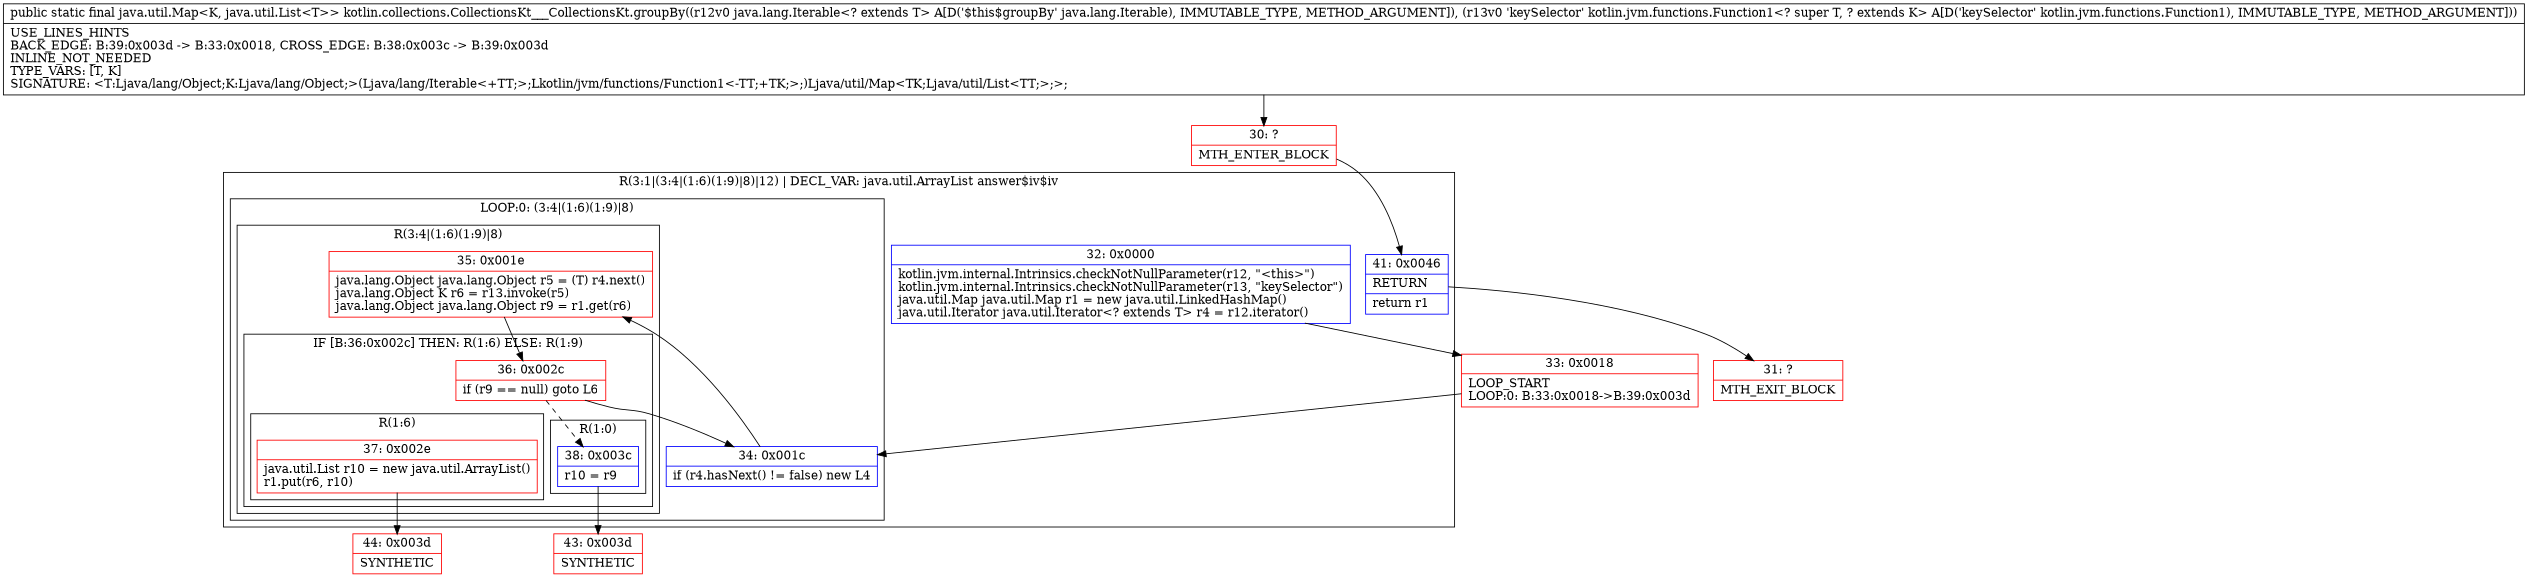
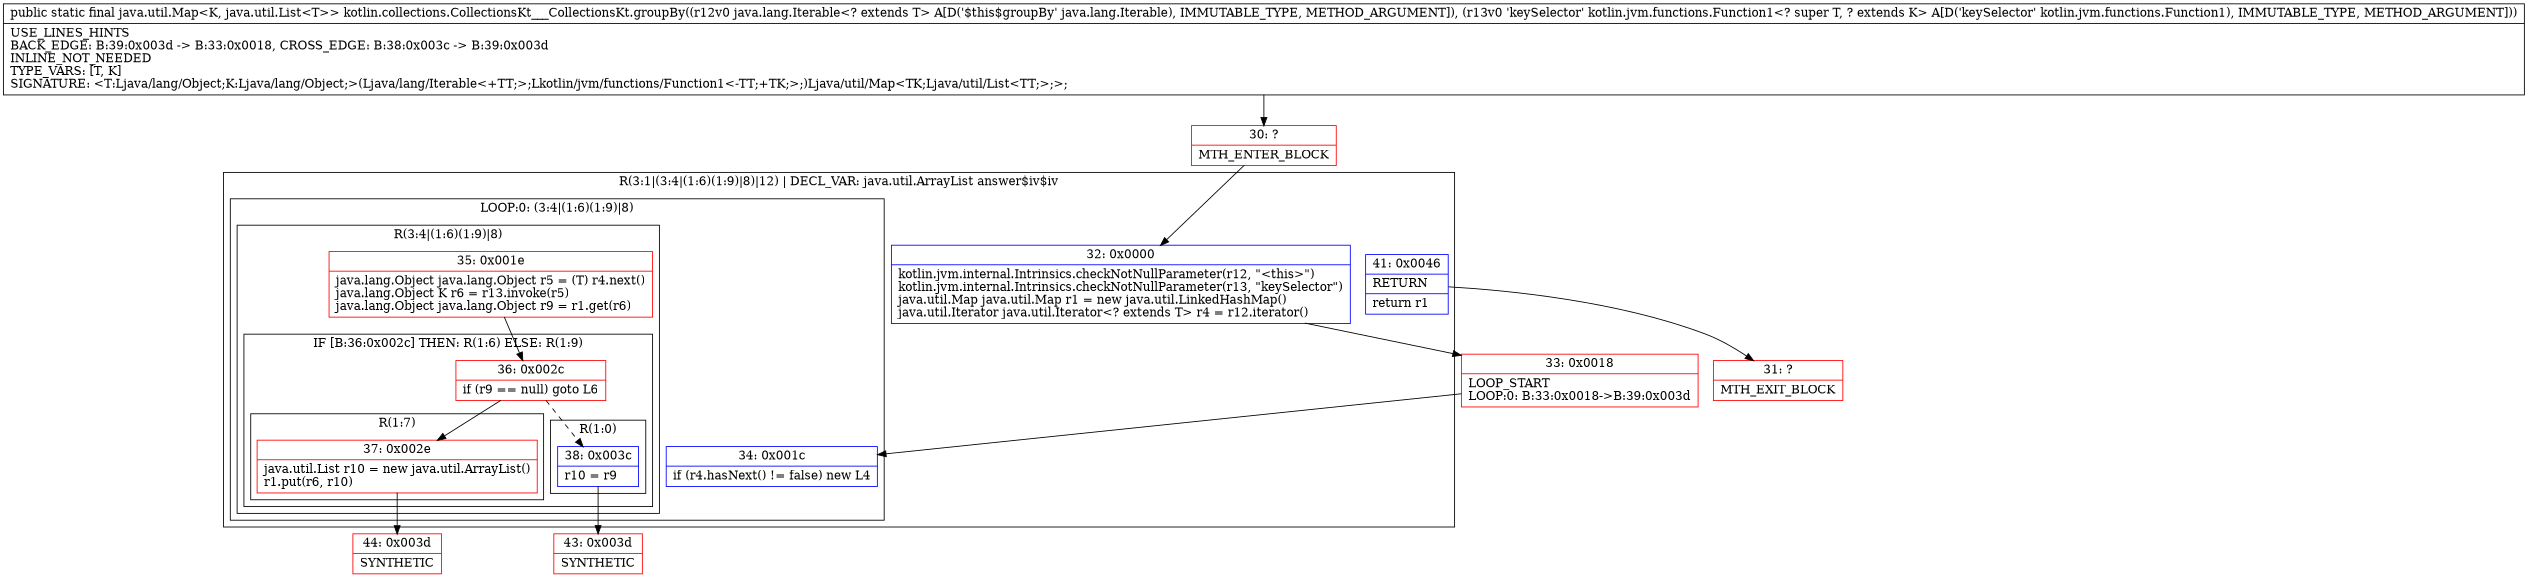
(1378, 195) -> (1205, 202)
(704, 375) -> none
(646, 413) -> (471, 419)
(397, 424) -> (397, 424)
